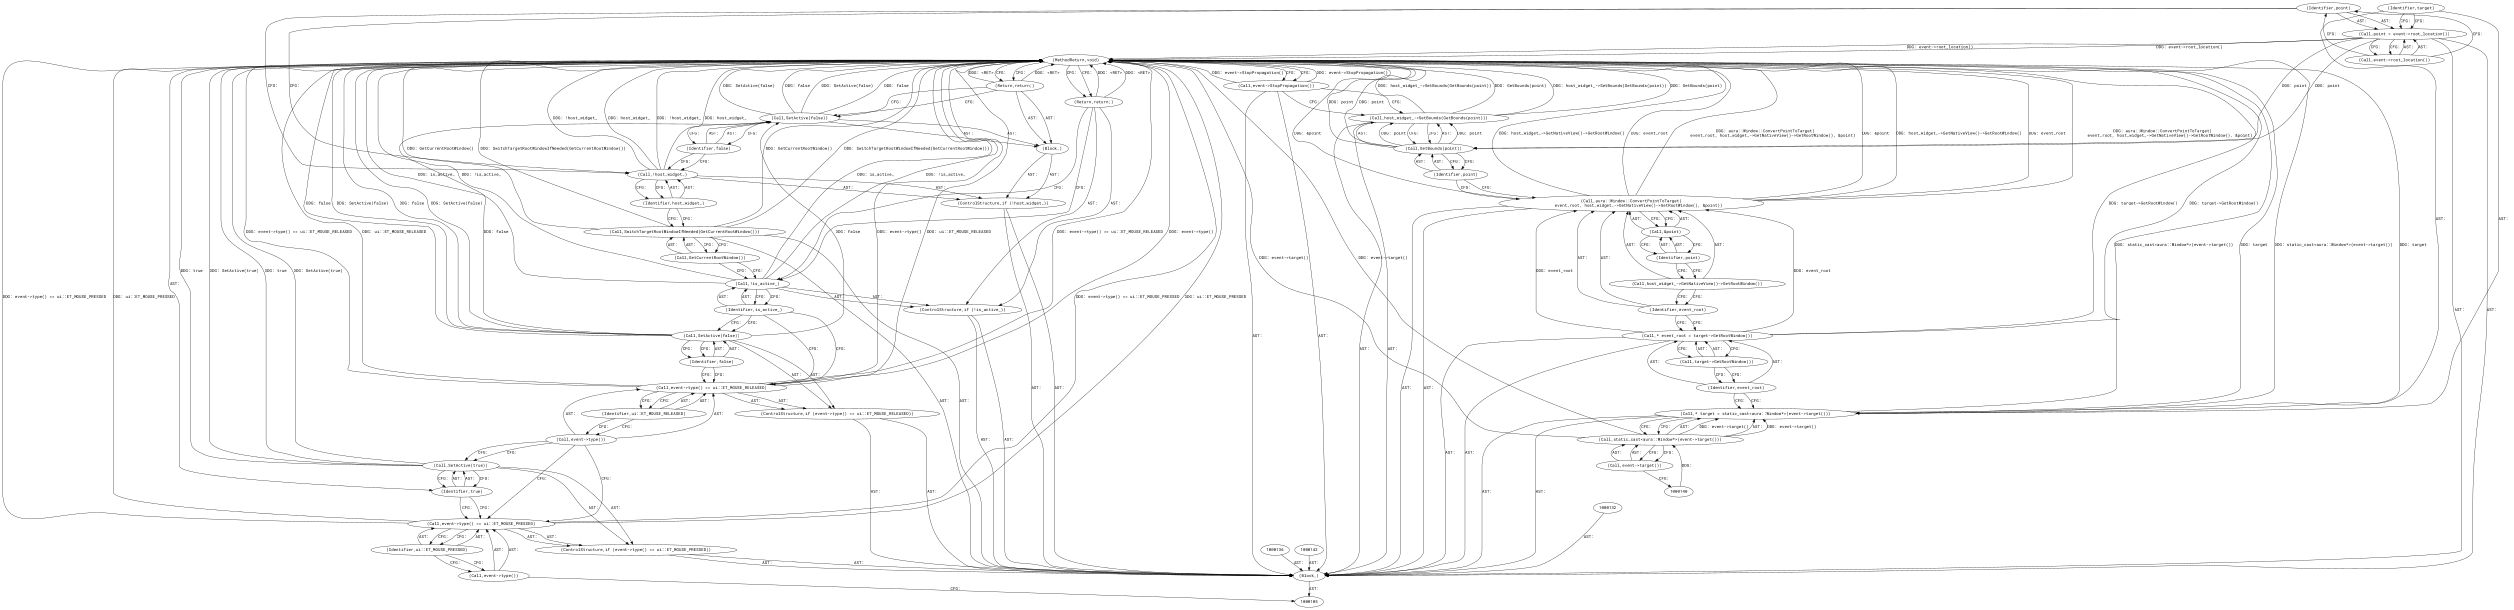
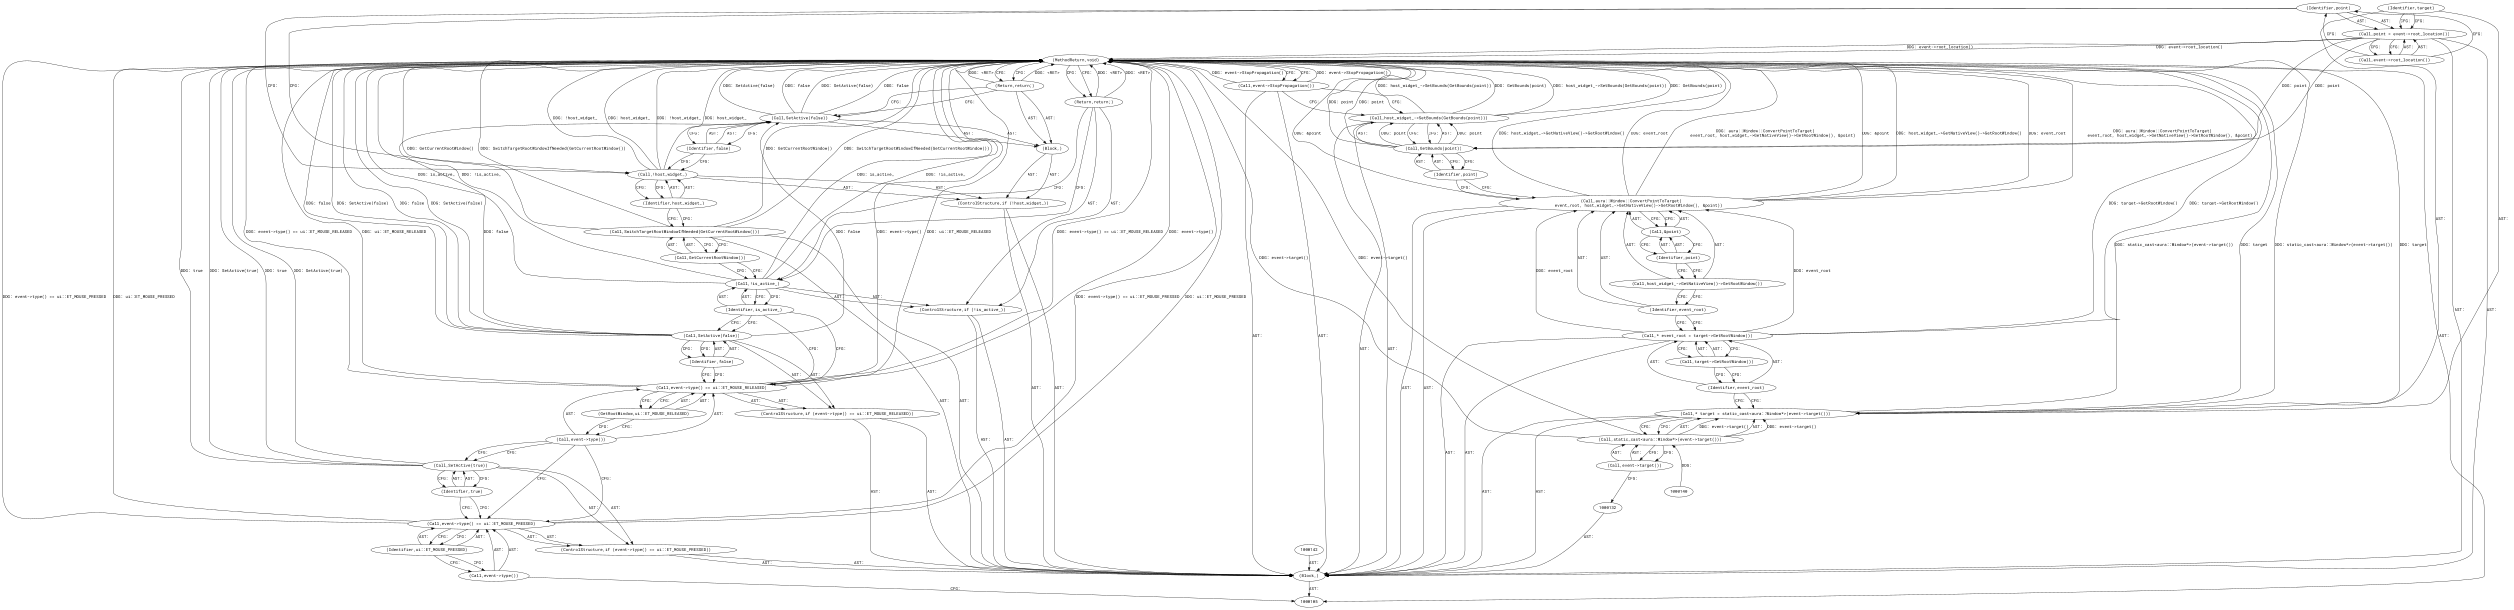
(172, 78) -> (2428, 257)
(644, 414) -> (644, 414)
(1656, 478) -> (1622, 486)
(1275, 550) -> none
